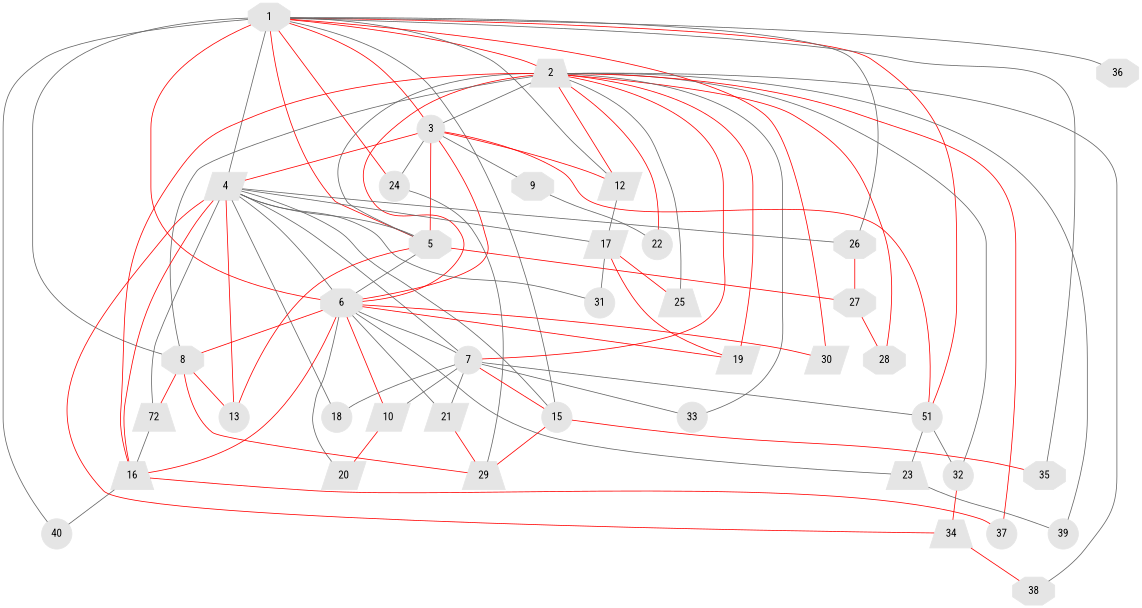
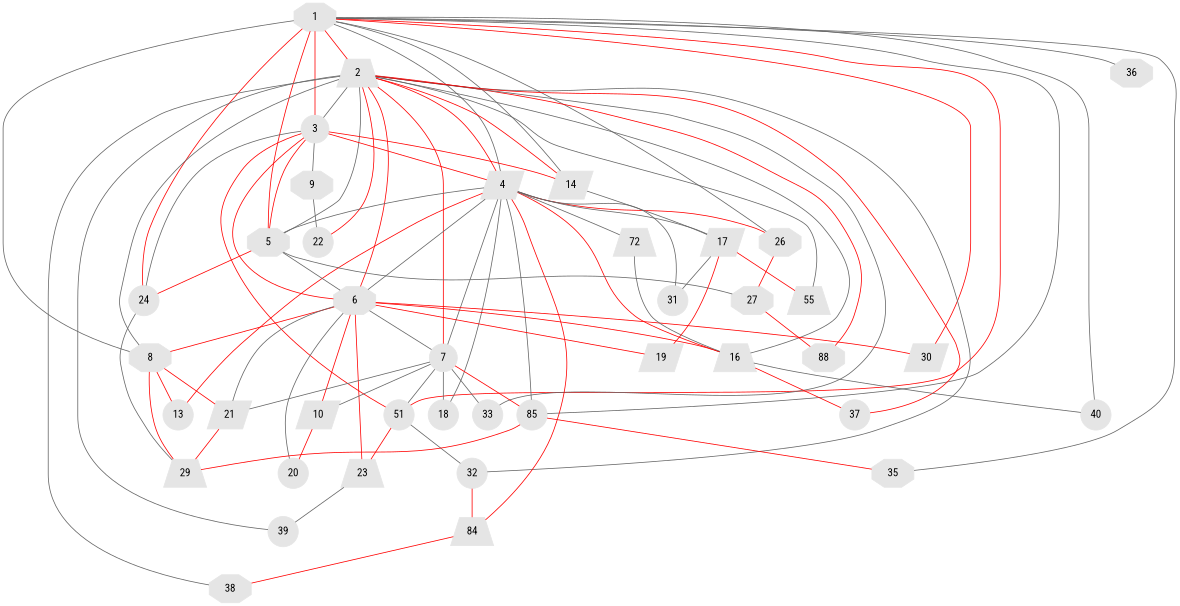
(204, 142) -> (700, 160)
(743, 151) -> (448, 110)
(620, 186) -> (571, 185)
(152, 192) -> none
(538, 216) -> (661, 211)
(633, 272) -> (507, 278)
(680, 303) -> (809, 301)
(297, 304) -> (204, 272)
(884, 360) -> (824, 358)
(168, 389) -> (190, 386)
(557, 417) -> (532, 415)
(917, 447) -> (381, 444)
(605, 448) -> (358, 373)
(344, 476) -> (293, 473)
(951, 534) -> (472, 532)
